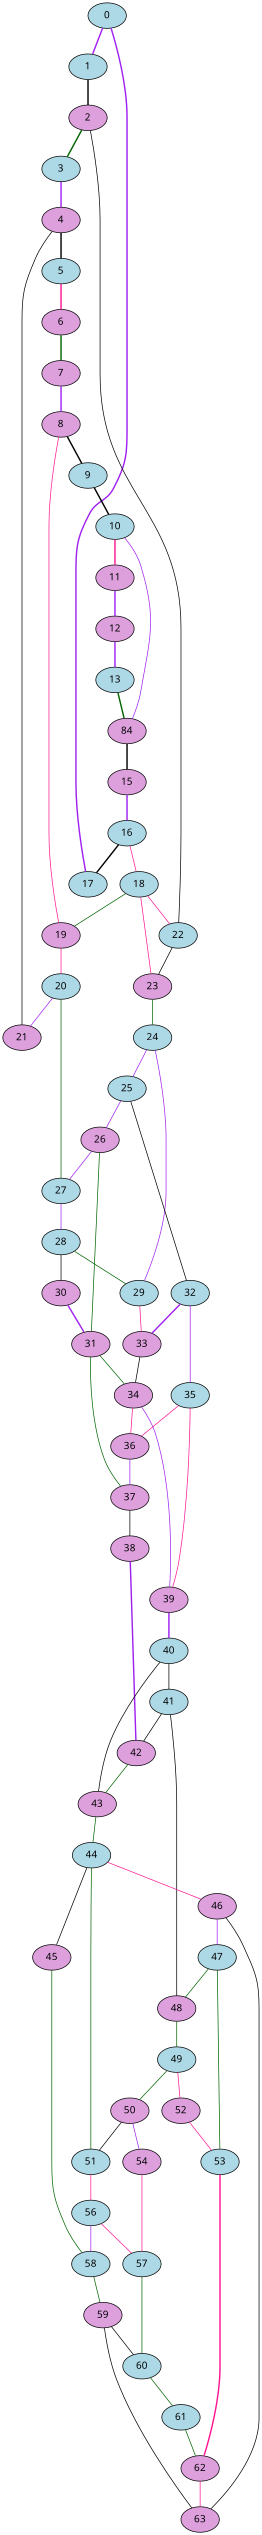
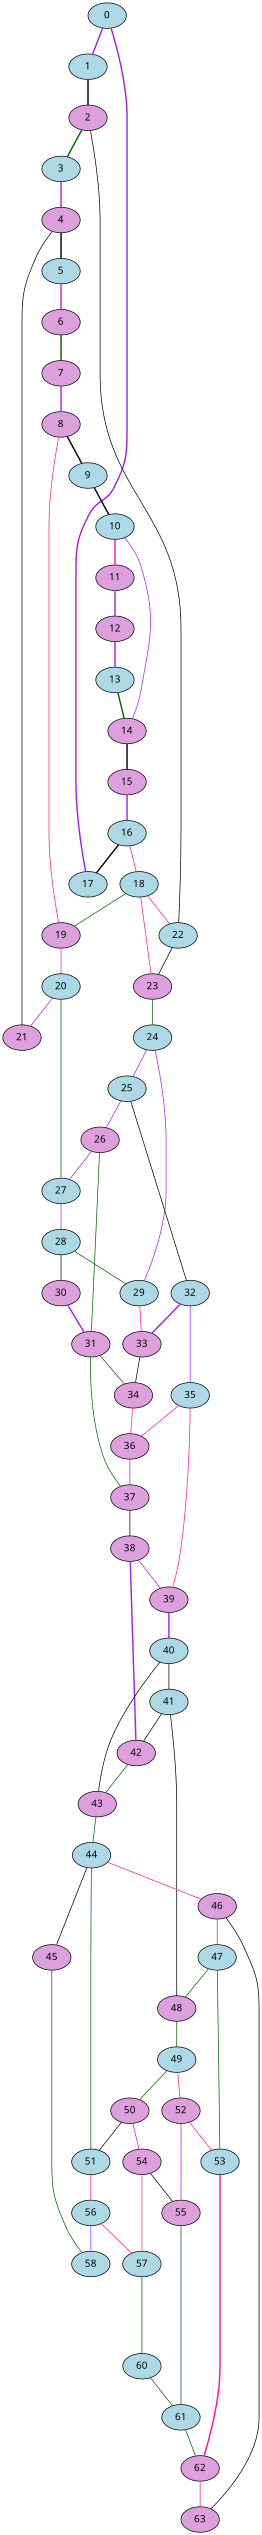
(127, 731) -> (127, 731)
(167, 1495) -> (149, 1574)
none -> (181, 2213)
(103, 2315) -> none
